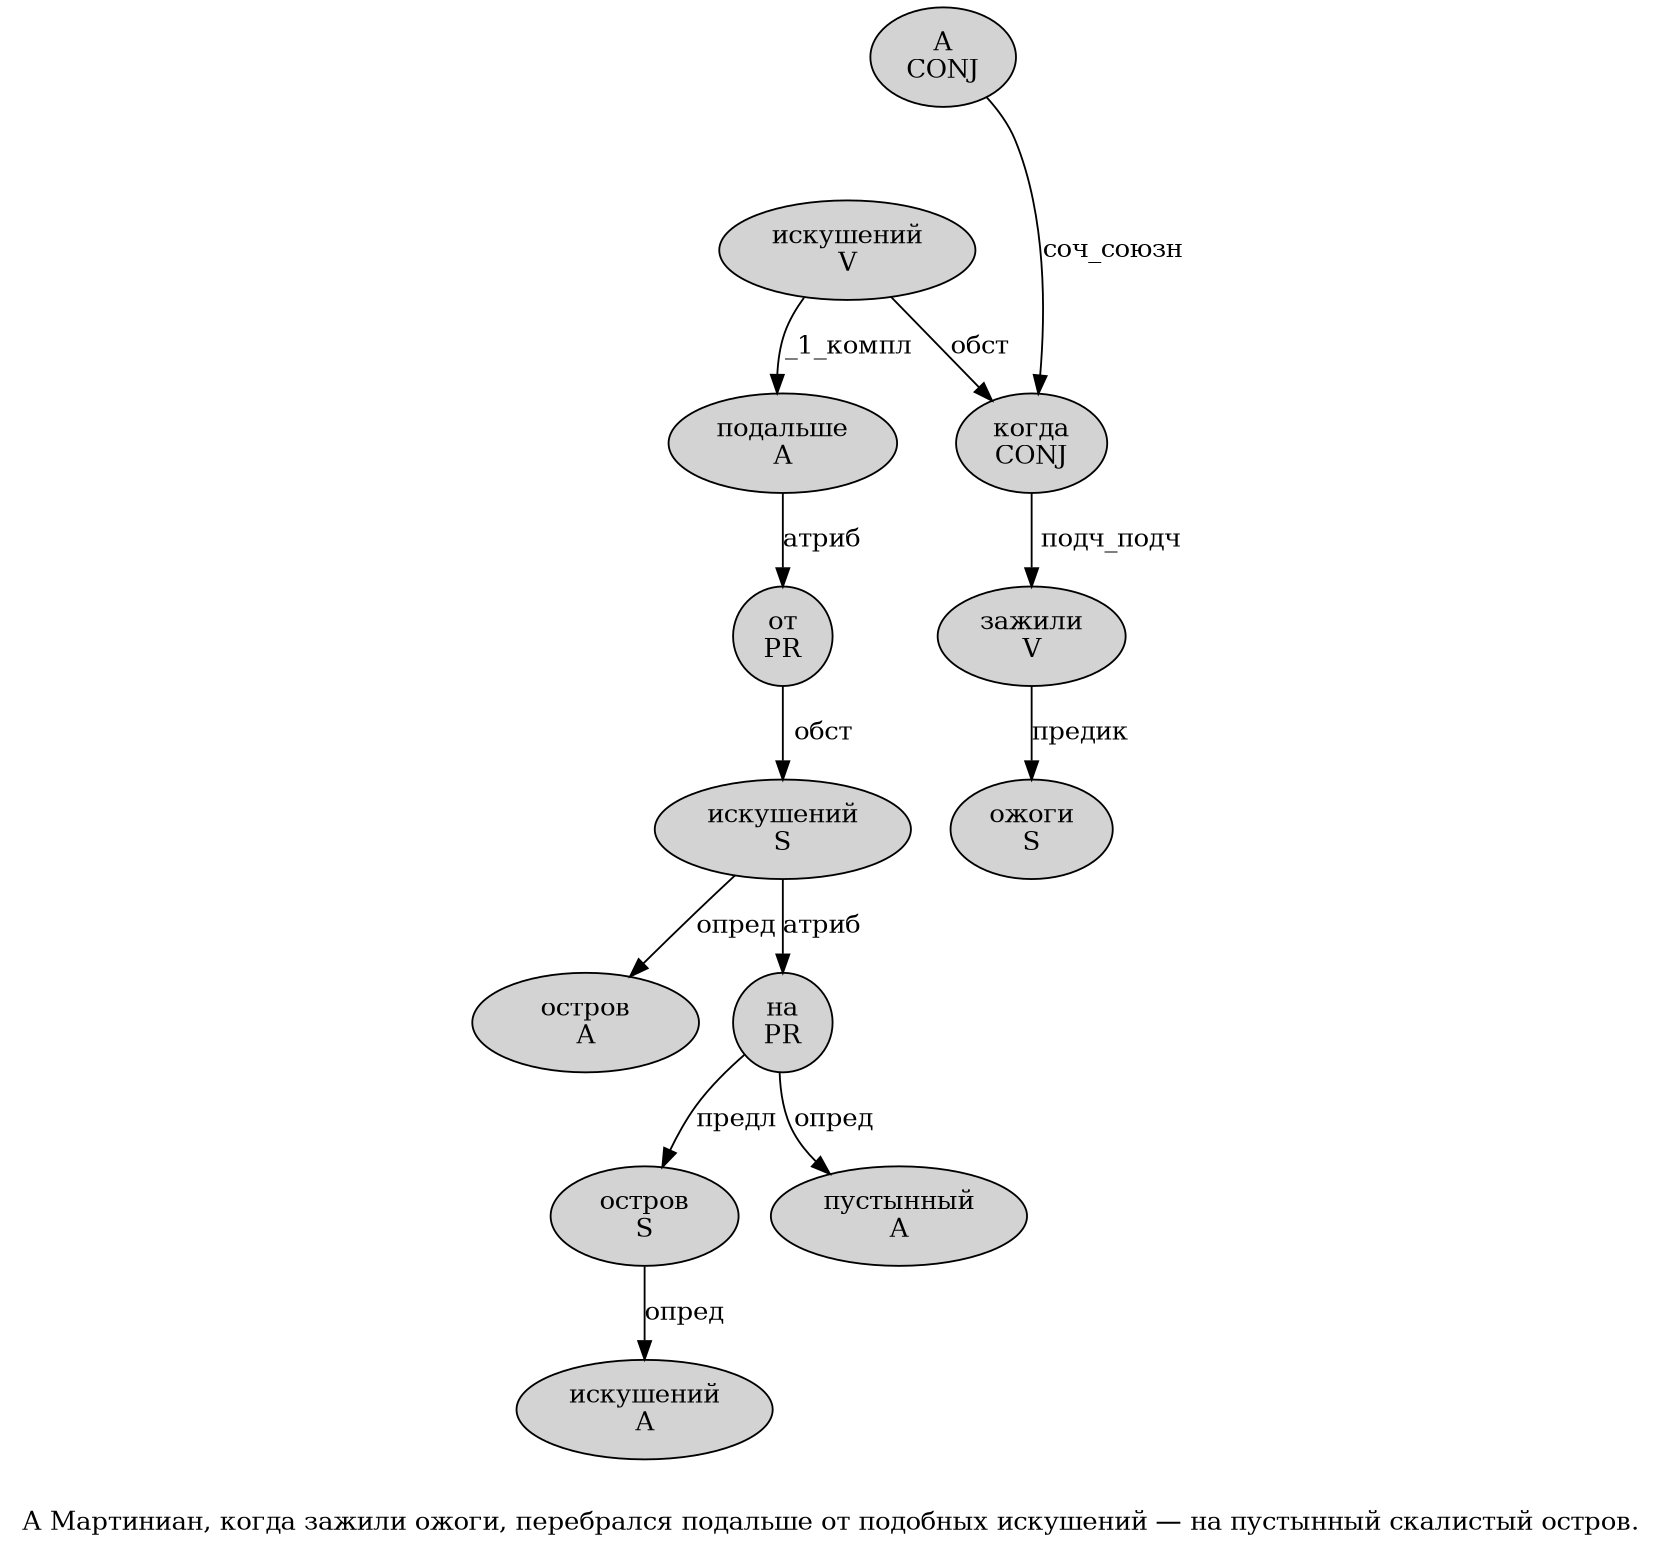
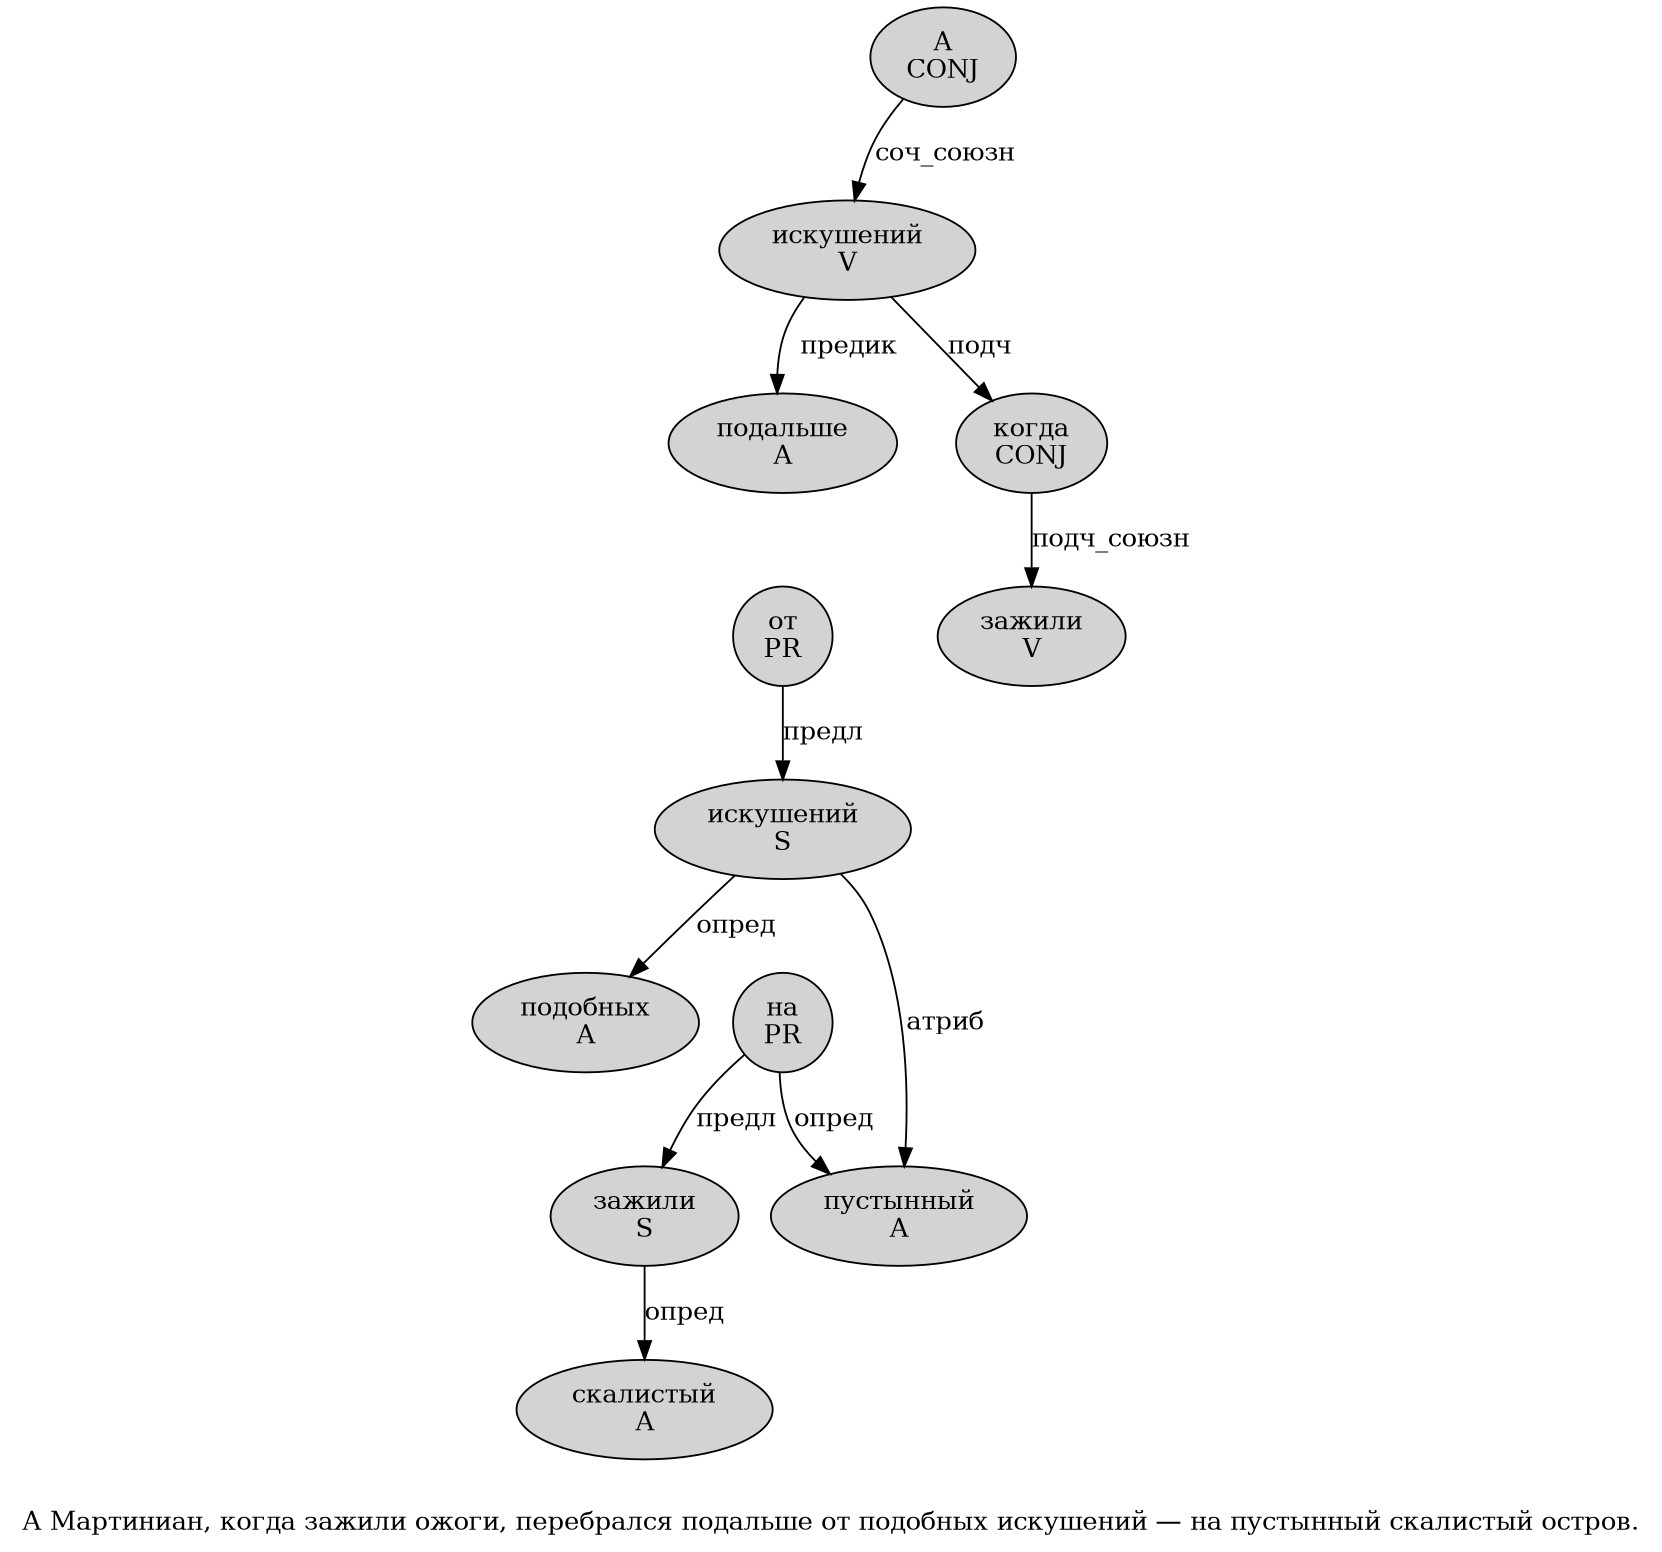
(1038, 230) -> (876, 138)
(849, 347) -> (849, 347)
(980, 347) -> (980, 347)
(783, 530) -> none
(1111, 540) -> (1111, 540)
(823, 733) -> (823, 733)
(1032, 829) -> none
(783, 916) -> (898, 1004)
(586, 1023) -> (586, 1023)
(645, 1216) -> (645, 1216)
(645, 1410) -> (645, 1410)
